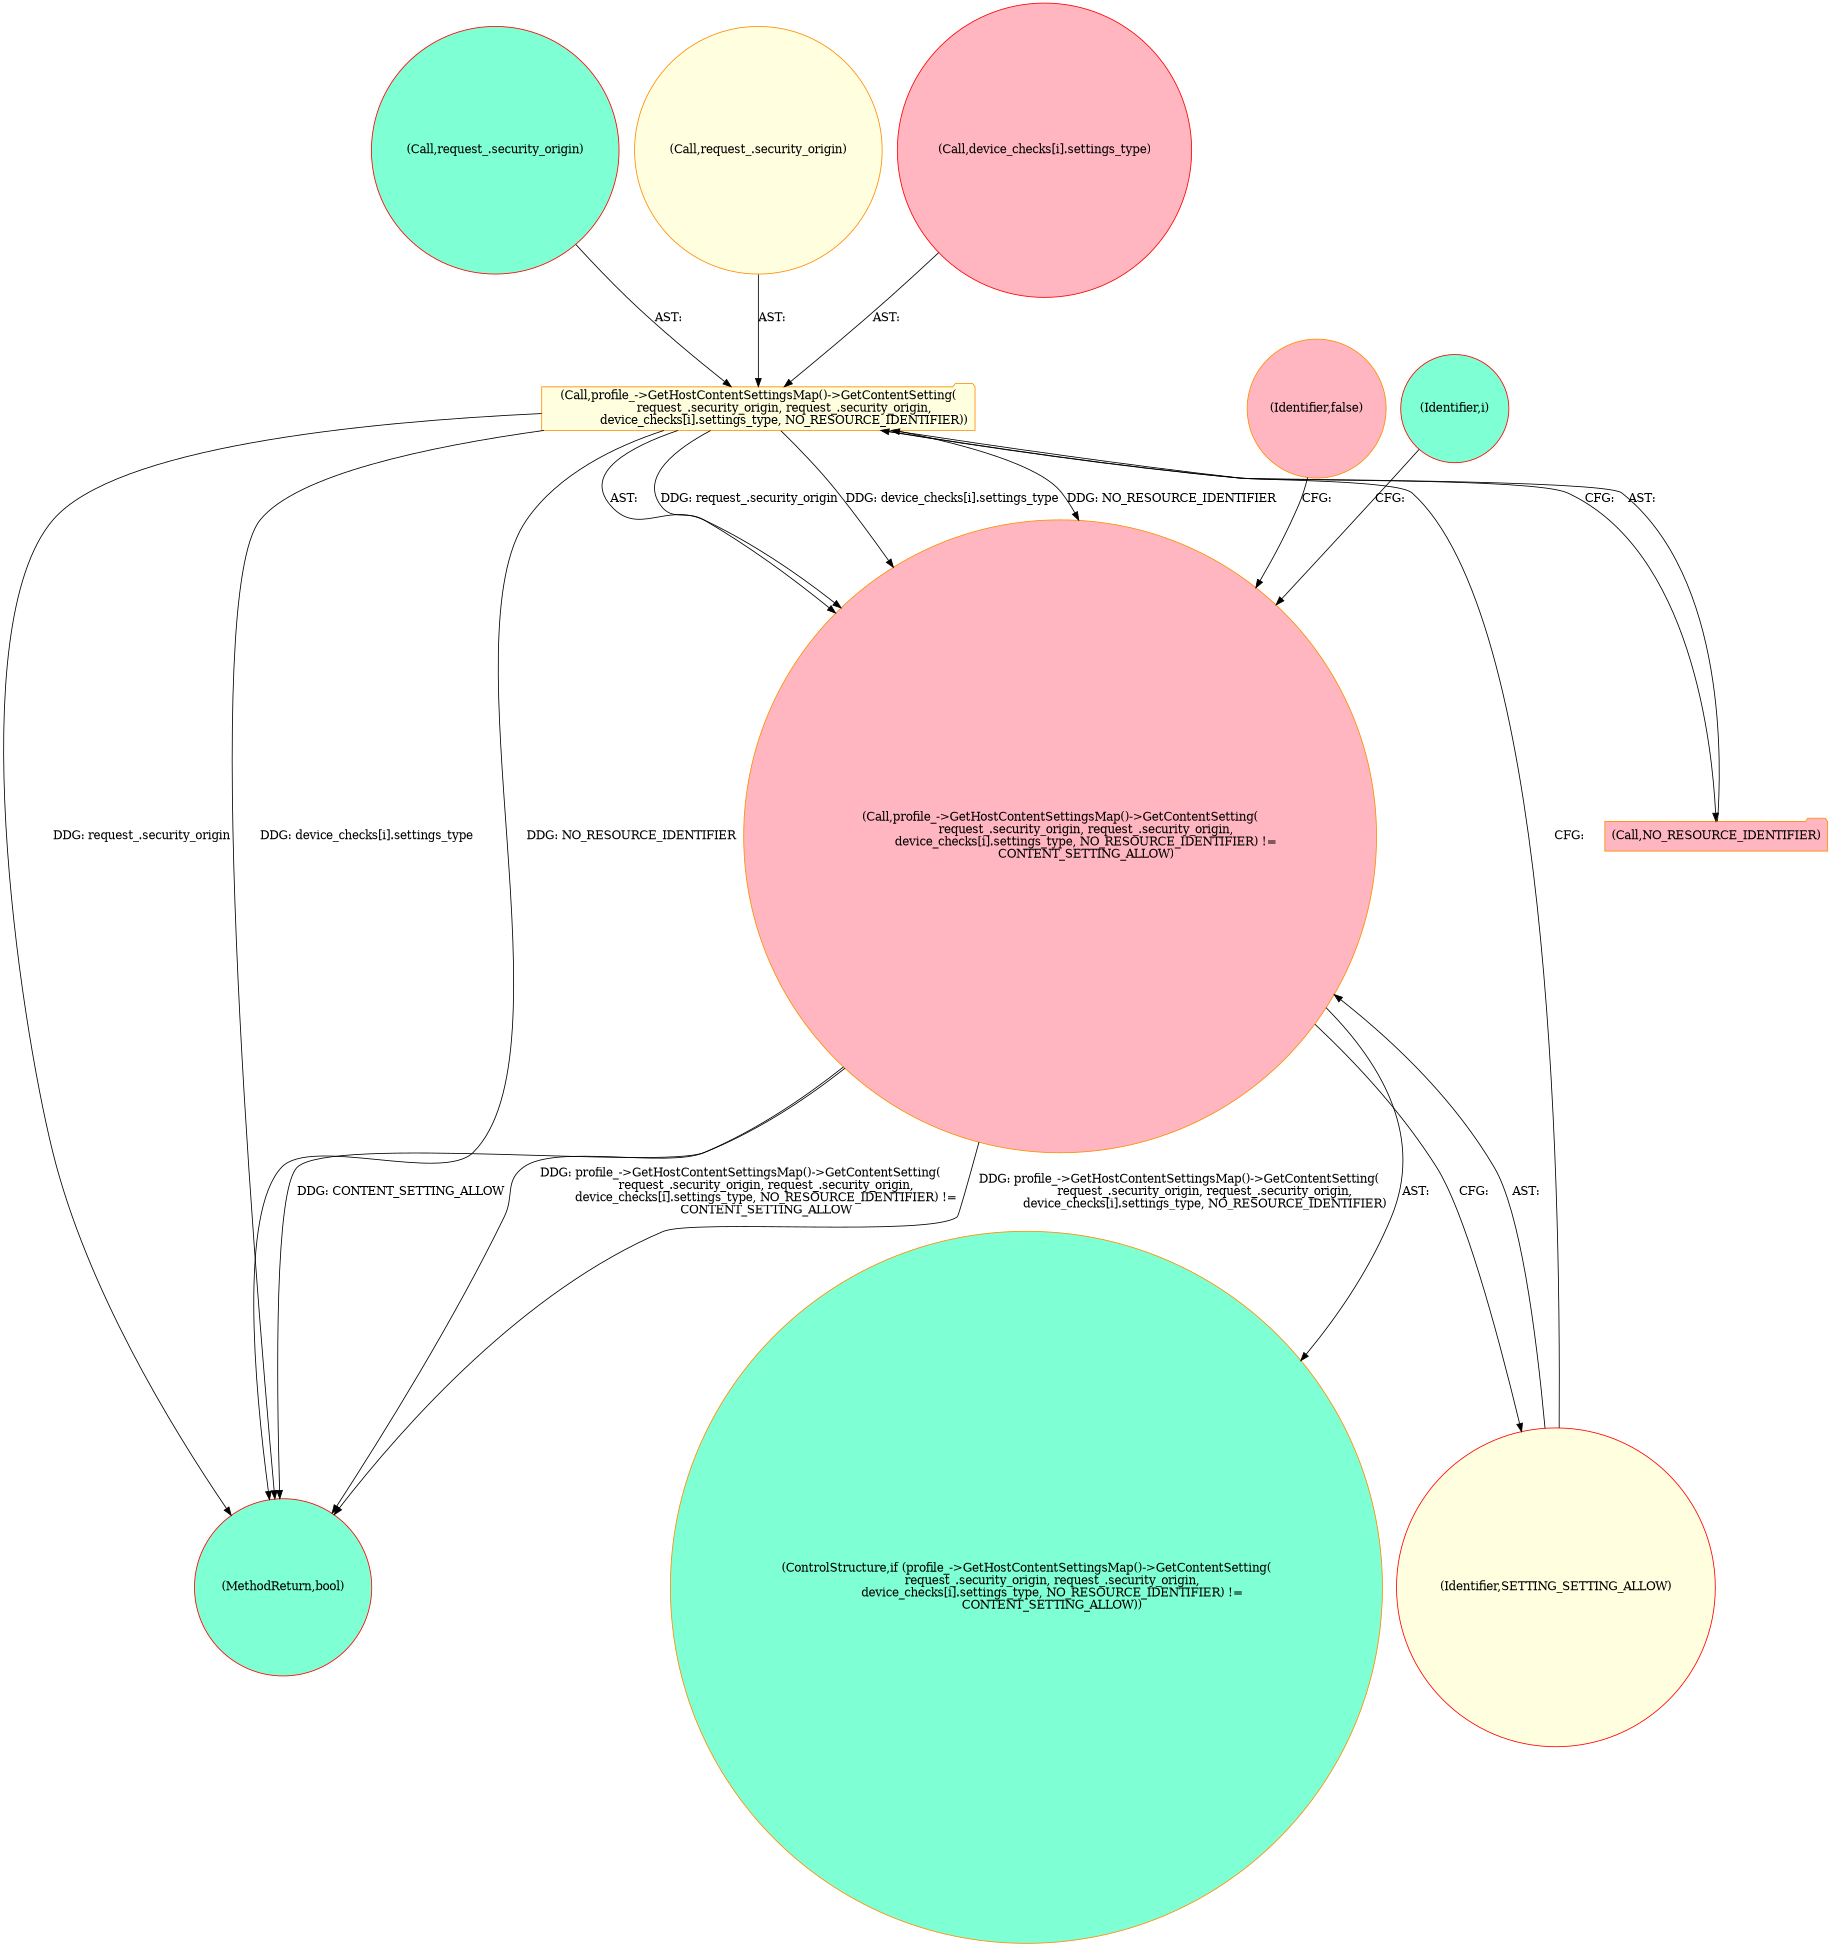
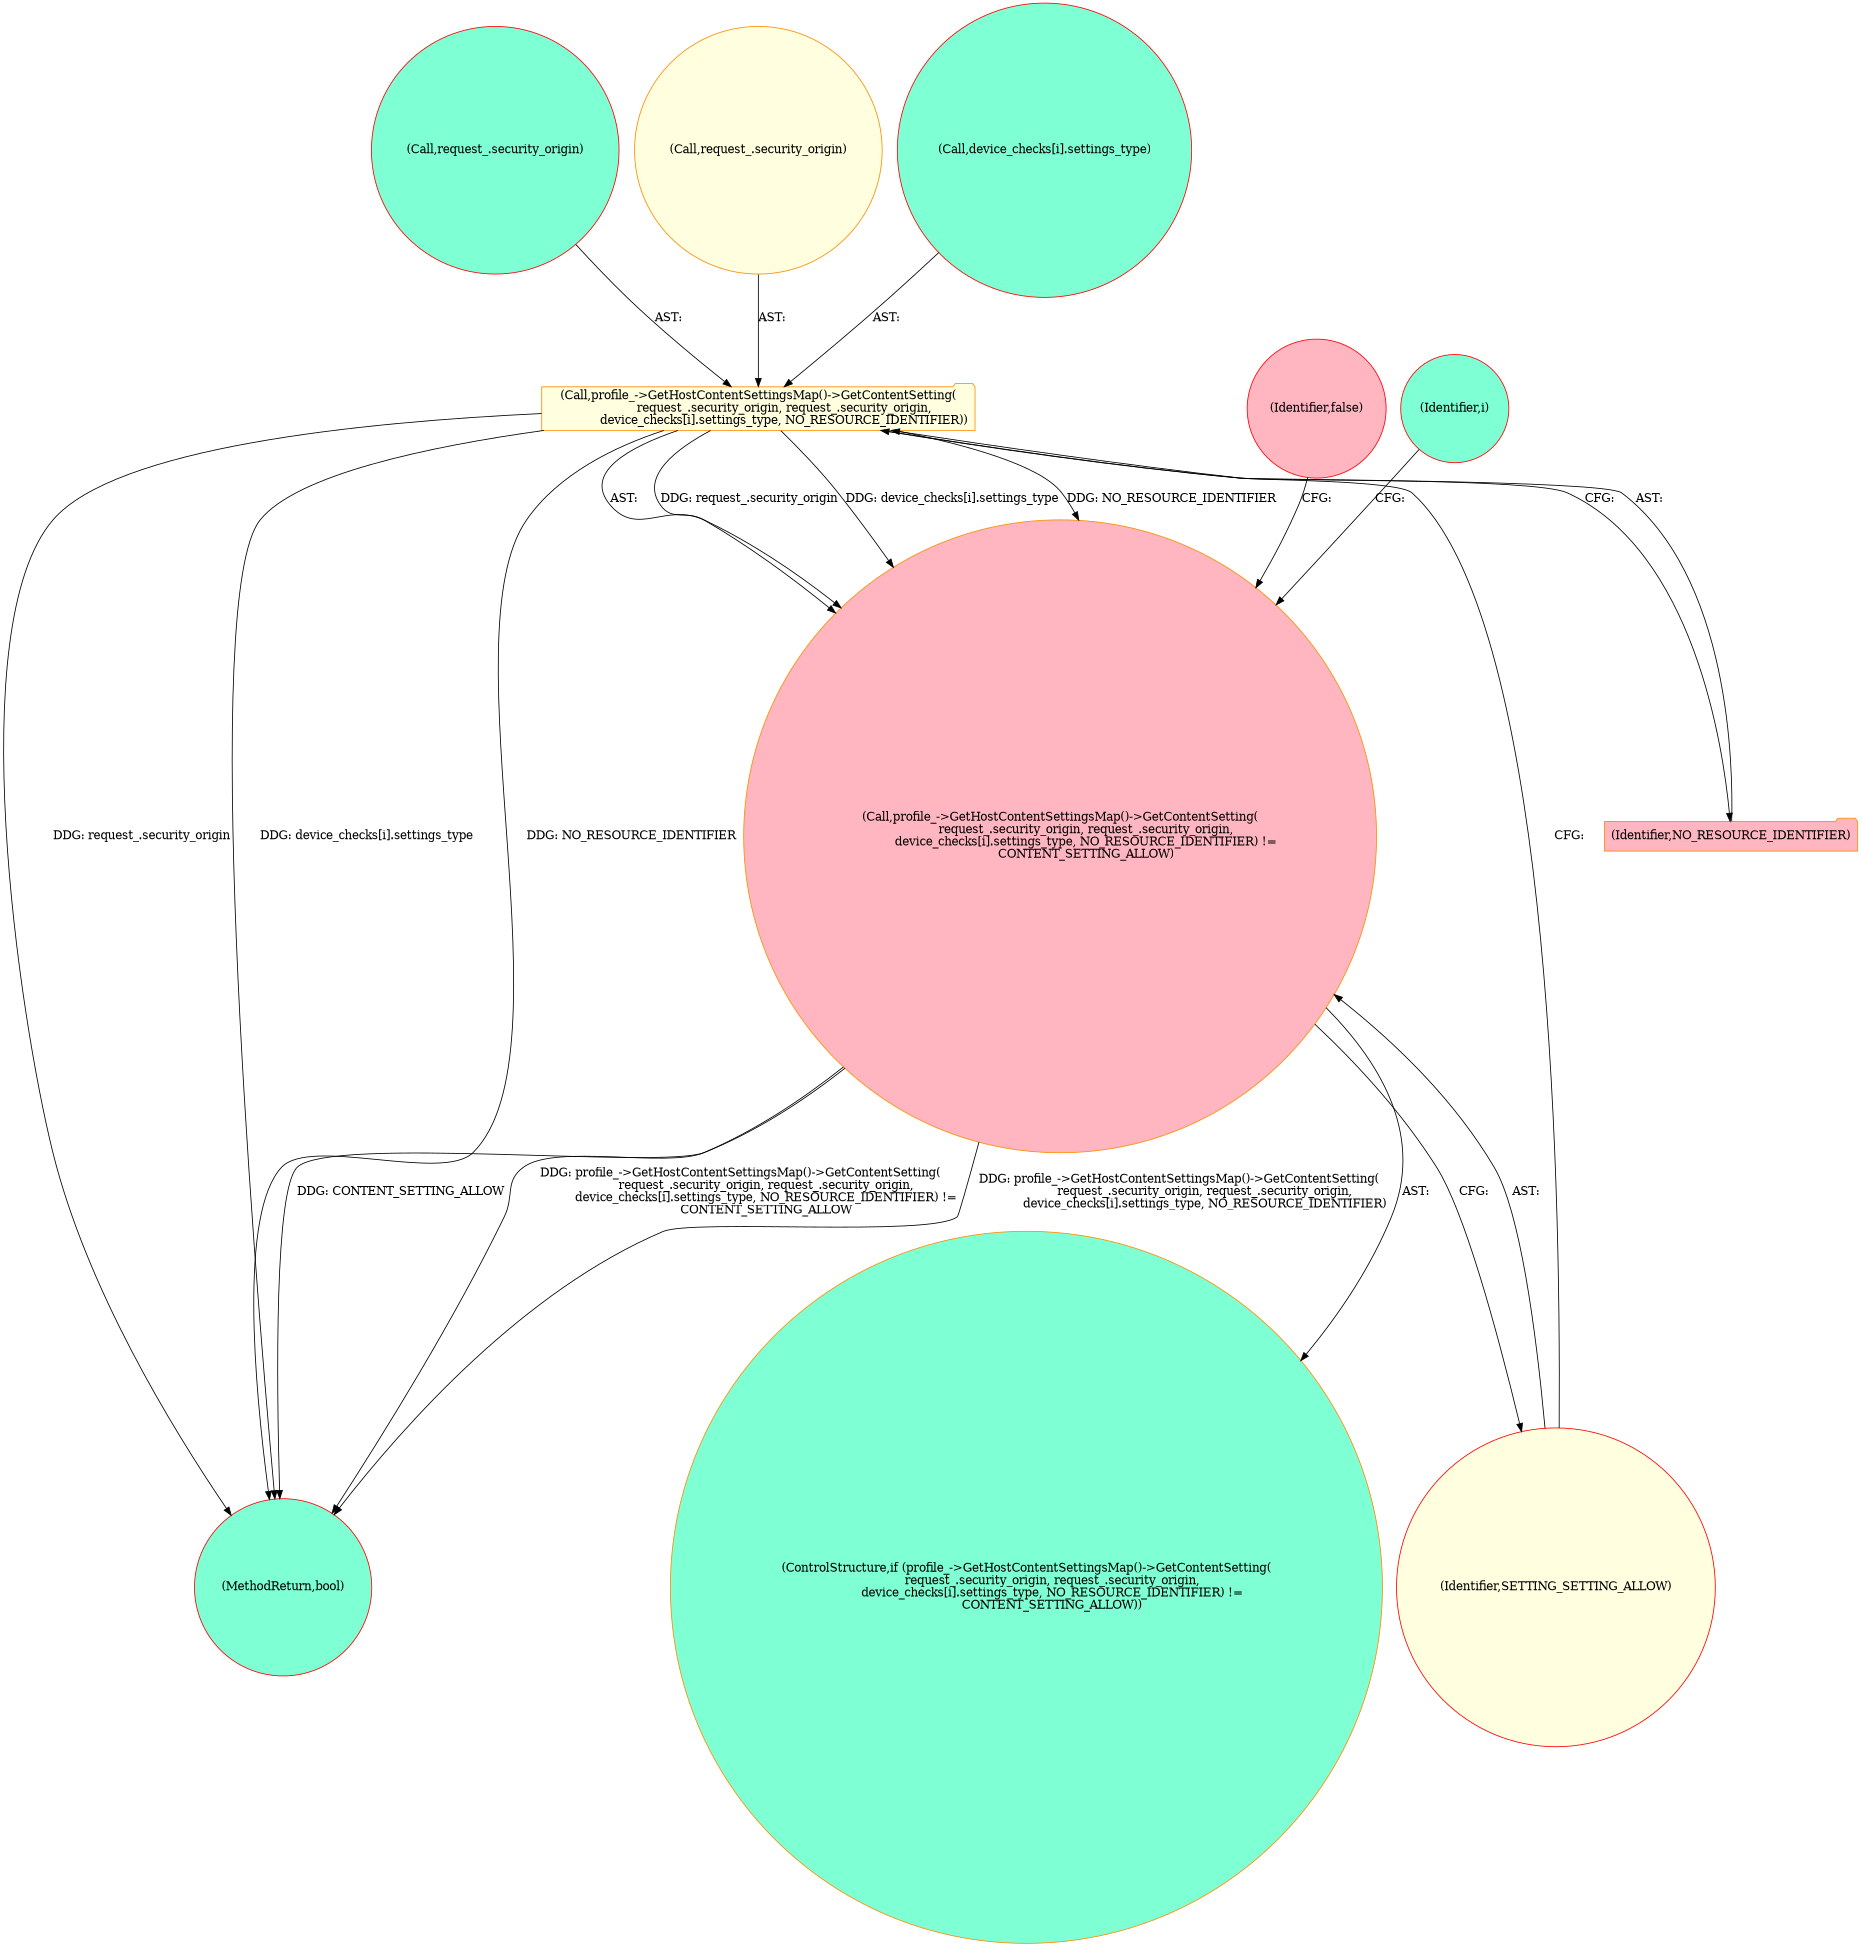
(1044, 150) -> (1044, 150)
(1317, 409) -> (1317, 409)
(1716, 836) -> (1731, 836)
